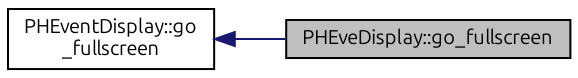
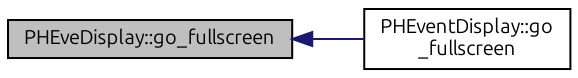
(260, 39) -> (338, 39)
